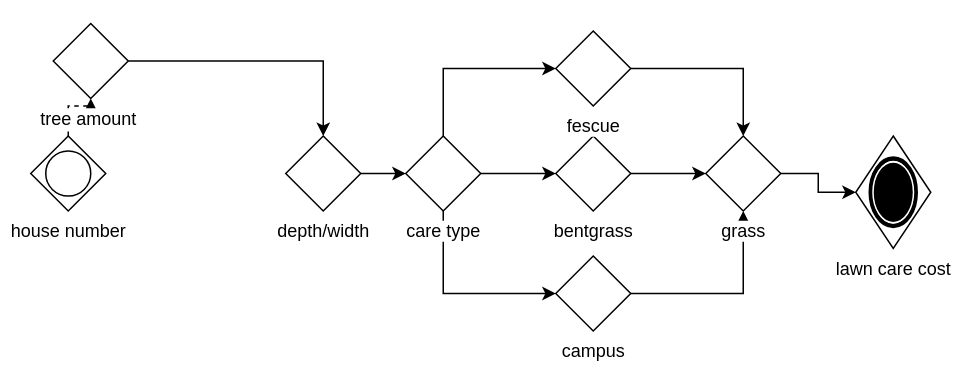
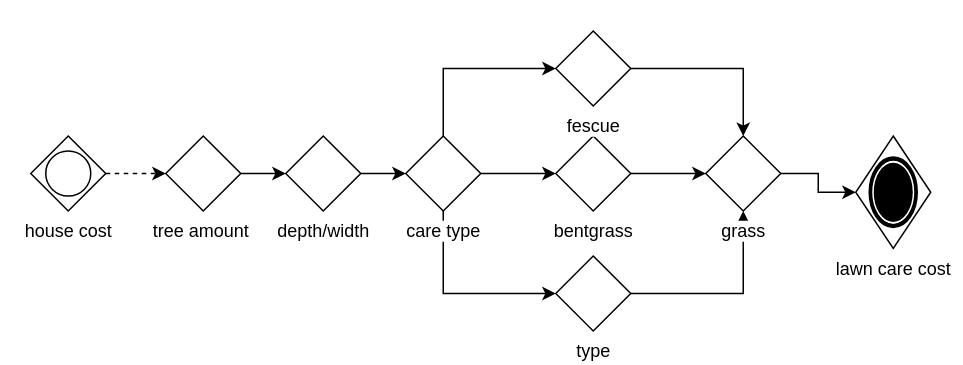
(91, 61) -> (203, 173)
(69, 232) -> (69, 232)
(594, 352) -> (594, 352)
